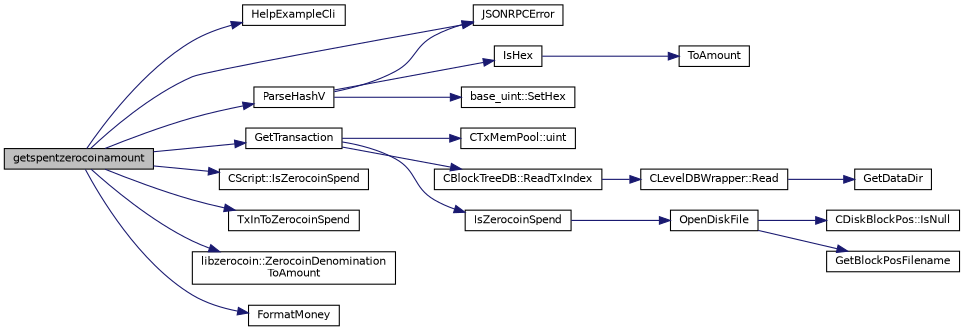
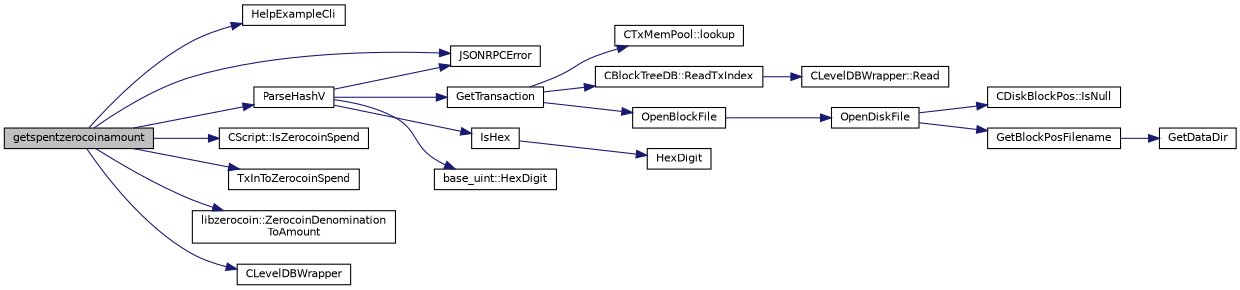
(714, 56) -> (679, 159)
(518, 97) -> (495, 179)
(518, 138) -> (679, 36)
(194, 148) -> (385, 97)
(816, 179) -> (1134, 138)
(518, 220) -> (679, 118)
(294, 316) -> (294, 274)
